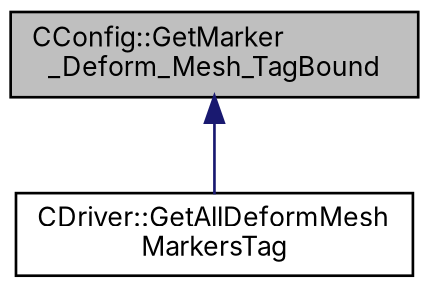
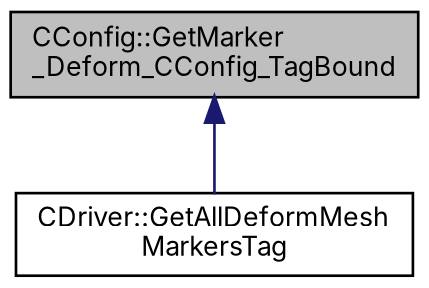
(214, 55) -> (214, 55)
